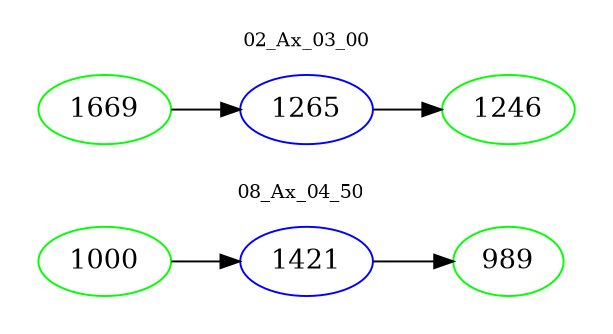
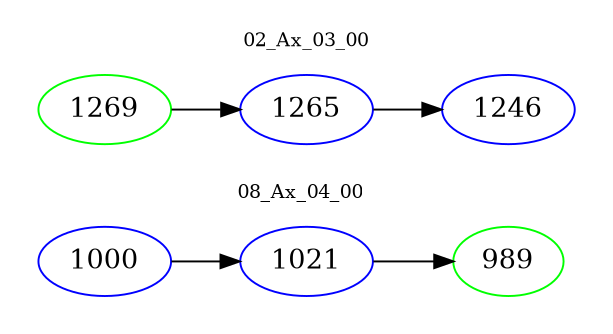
(105, 110) -> (105, 110)
(508, 110) -> (508, 110)
(301, 193) -> (301, 193)
(105, 261) -> (105, 261)
(307, 261) -> (307, 261)
